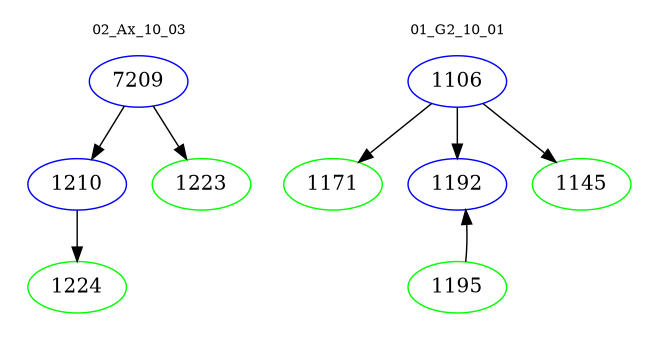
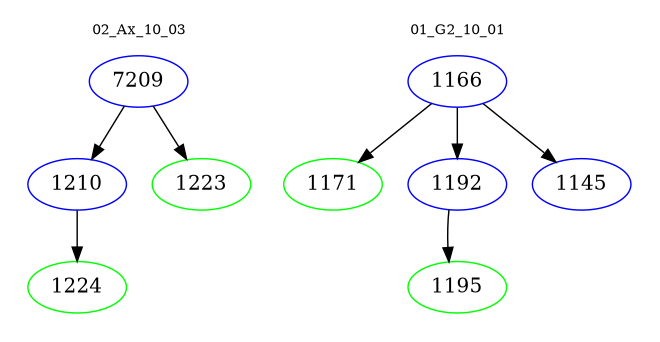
(457, 81) -> (457, 81)
(582, 184) -> (582, 184)
(467, 243) -> (448, 229)
